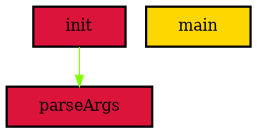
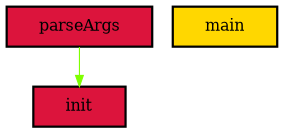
(79, 61) -> (79, 61)
